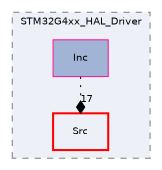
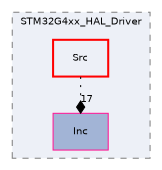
(81, 89) -> (81, 89)
